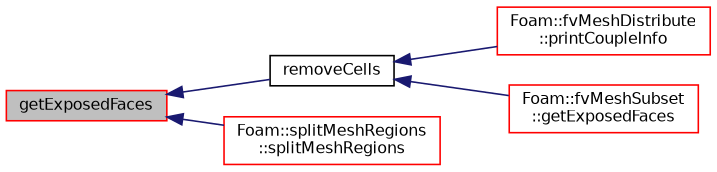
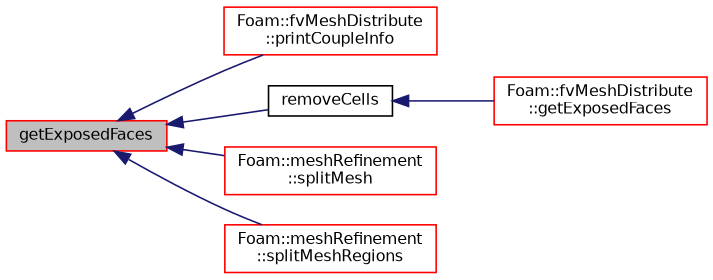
(454, 53) -> (197, 83)
(604, 109) -> (601, 101)
(332, 141) -> (330, 249)
none -> (330, 171)
